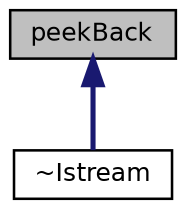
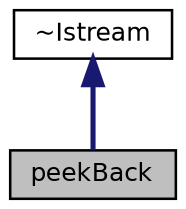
(93, 118) -> (93, 118)
